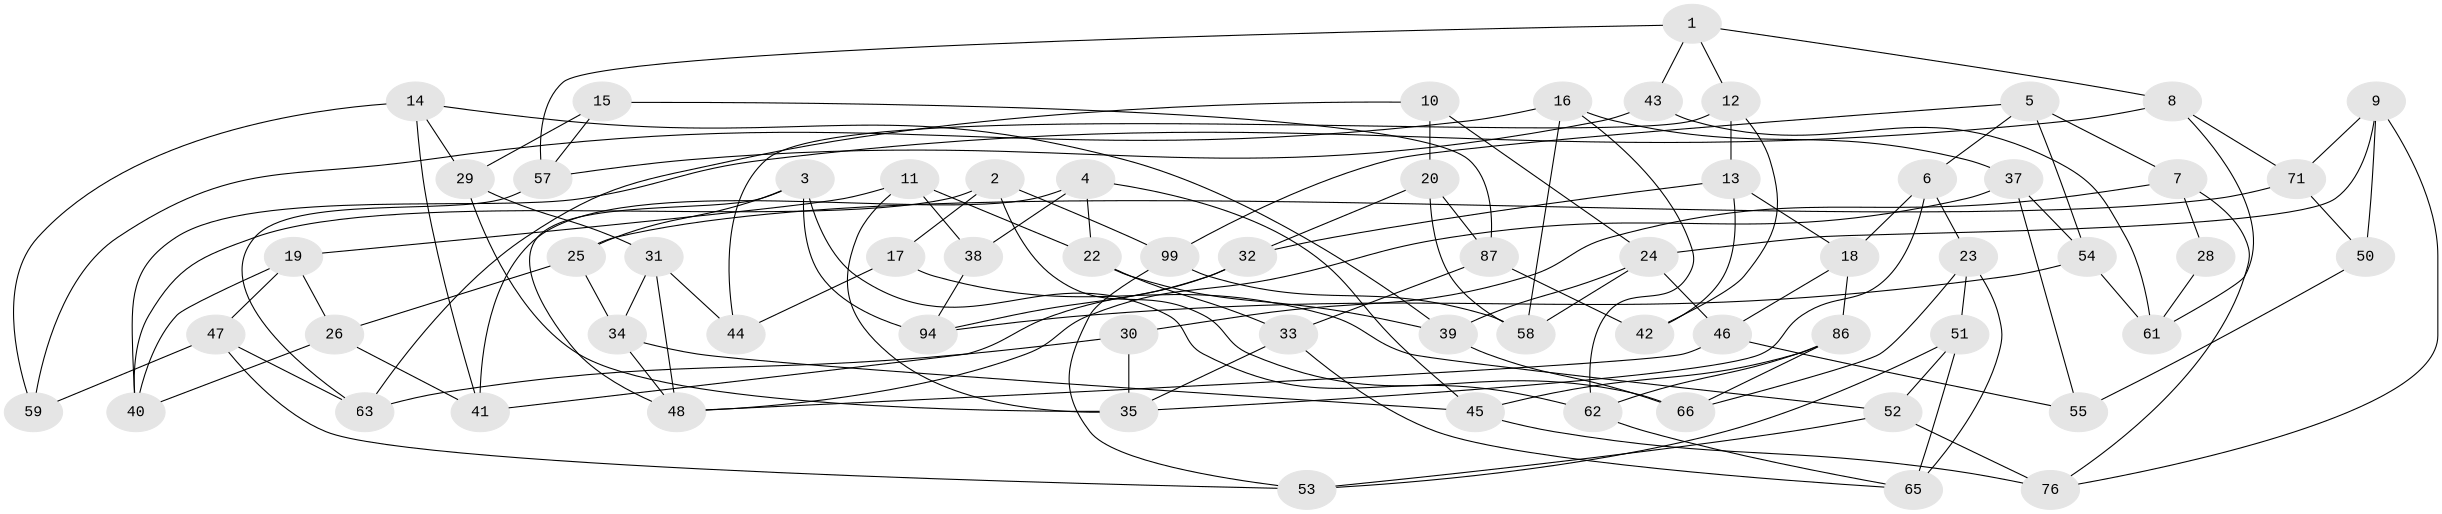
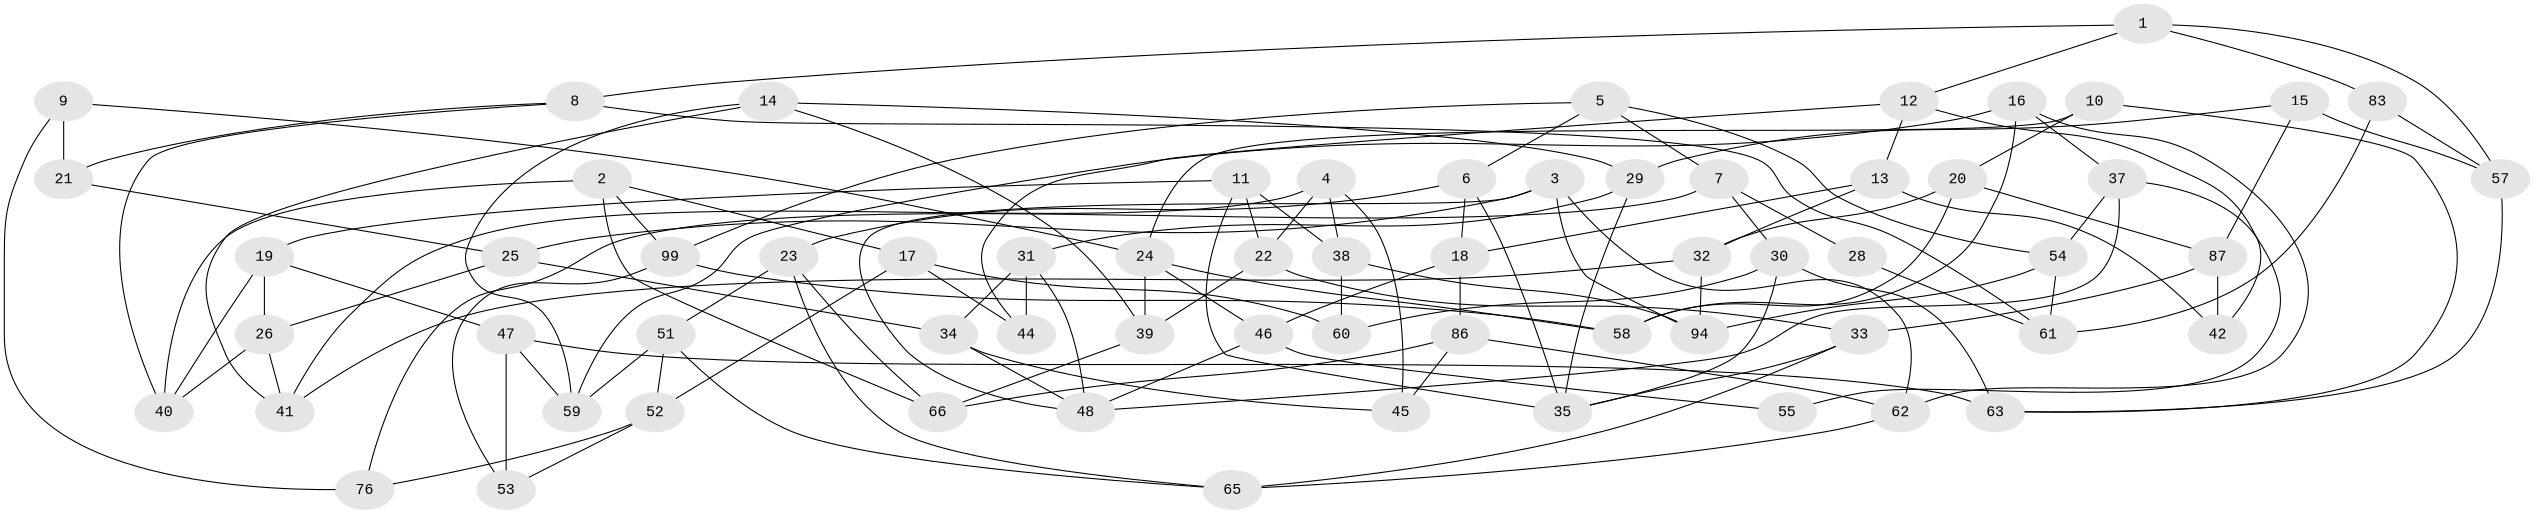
(1653, 101) -> (2377, 101)
(2296, 179) -> (64, 179)
(2366, 257) -> none
none -> (1341, 335)
(1706, 436) -> (619, 373)
(1775, 454) -> none
